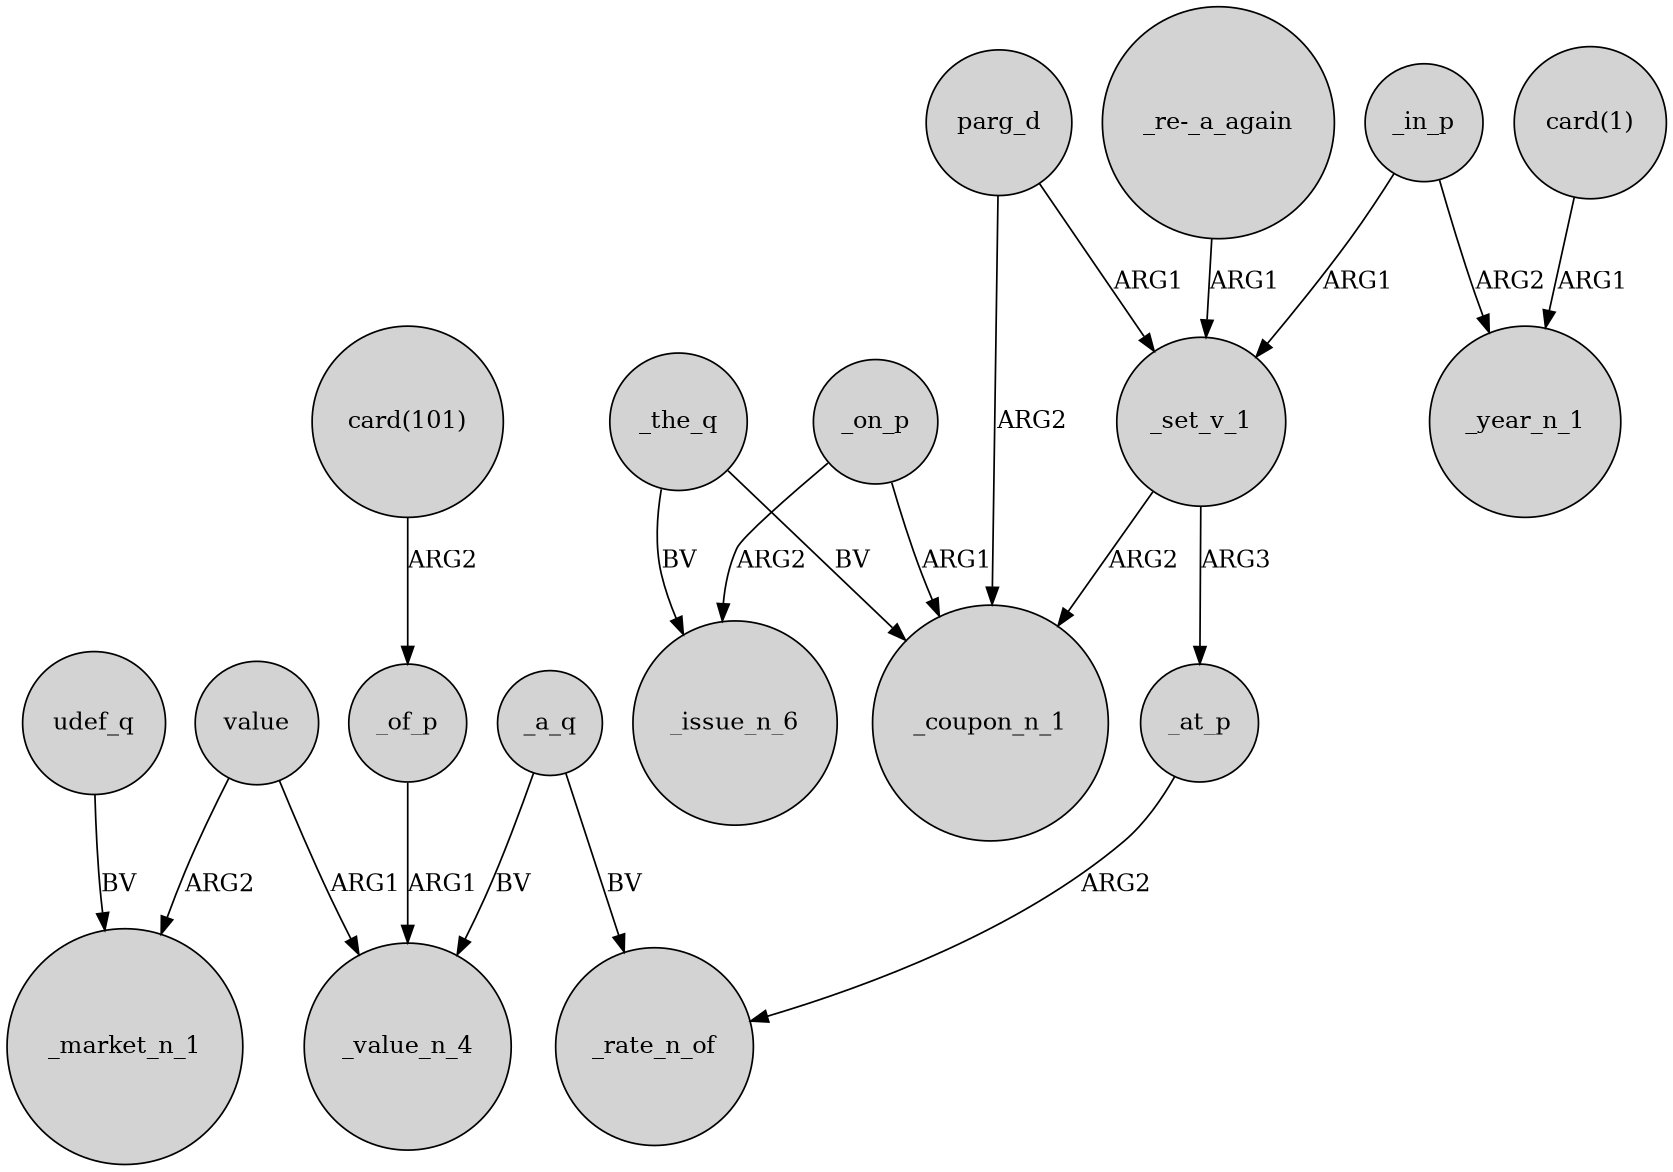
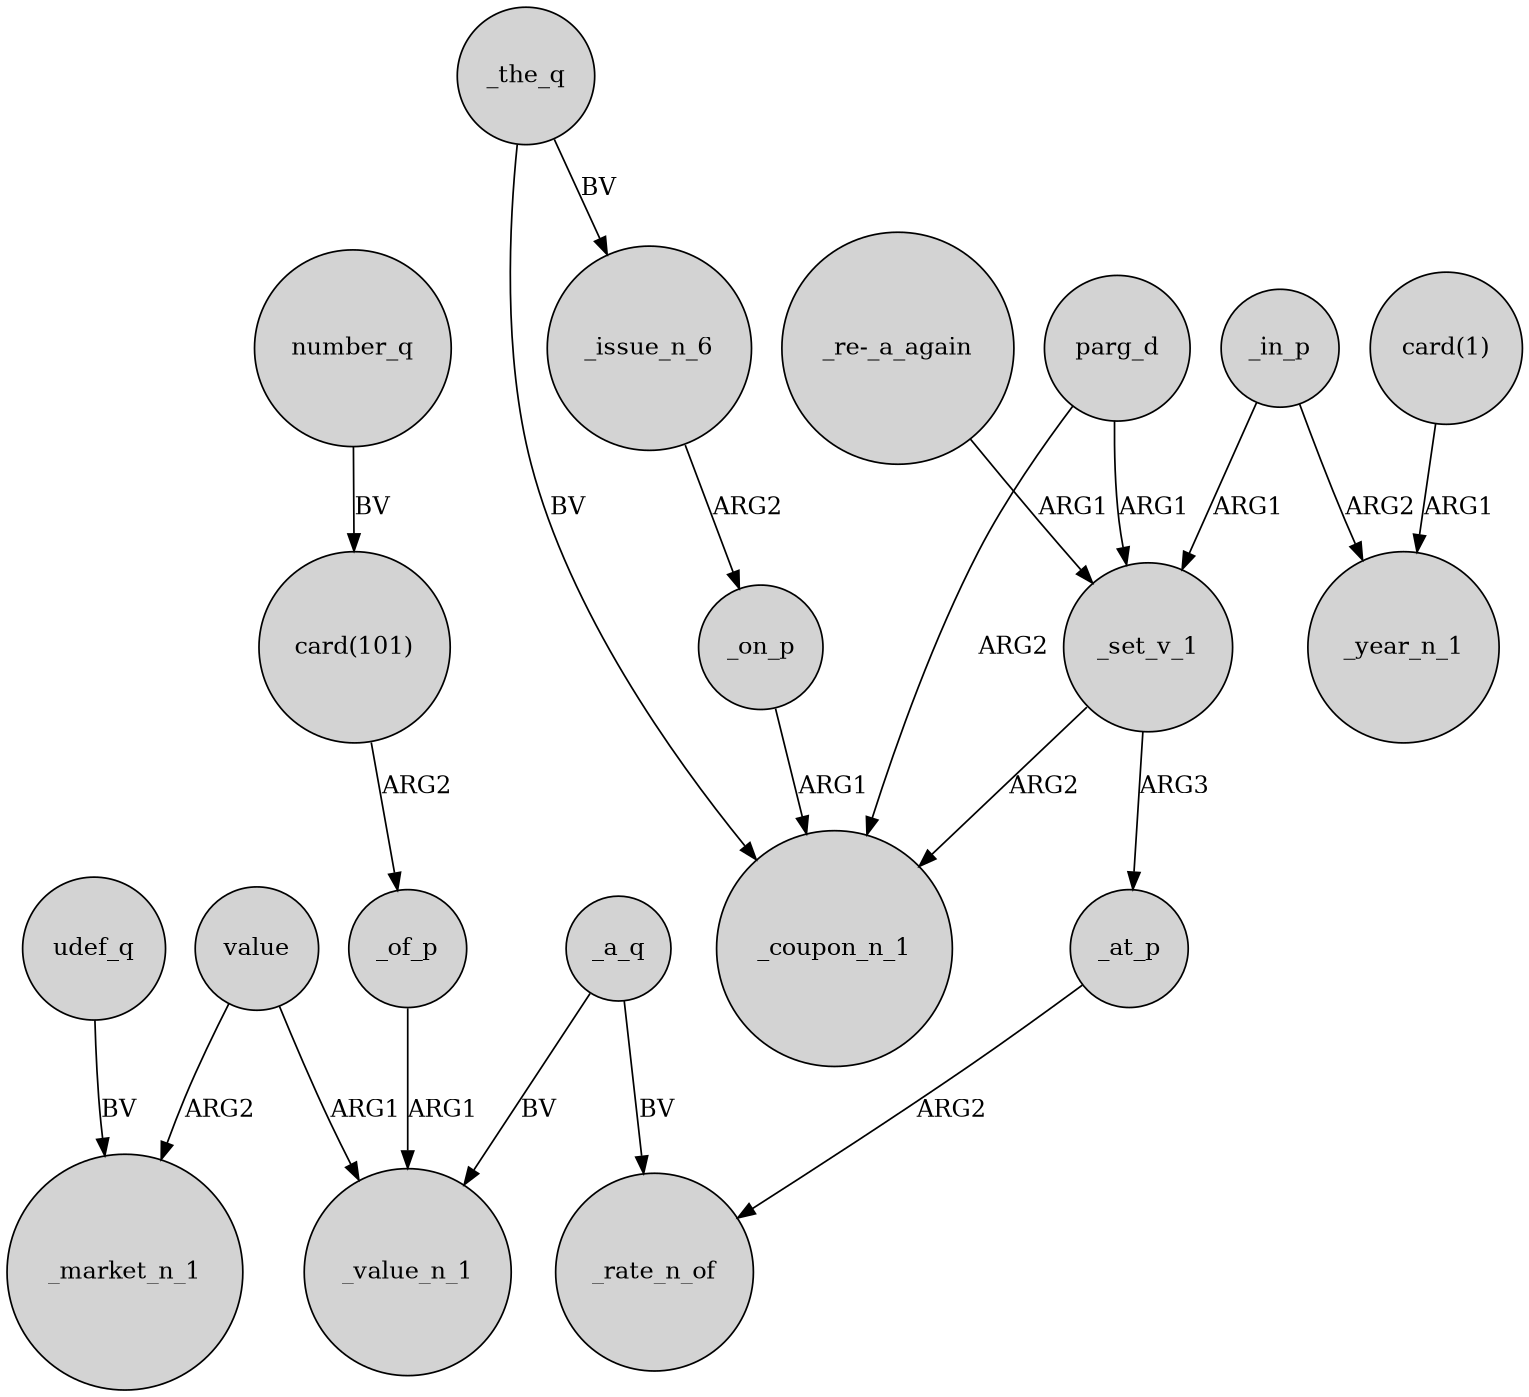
none -> (353, 348)
(760, 523) -> (709, 509)
(408, 1047) -> (408, 1272)
